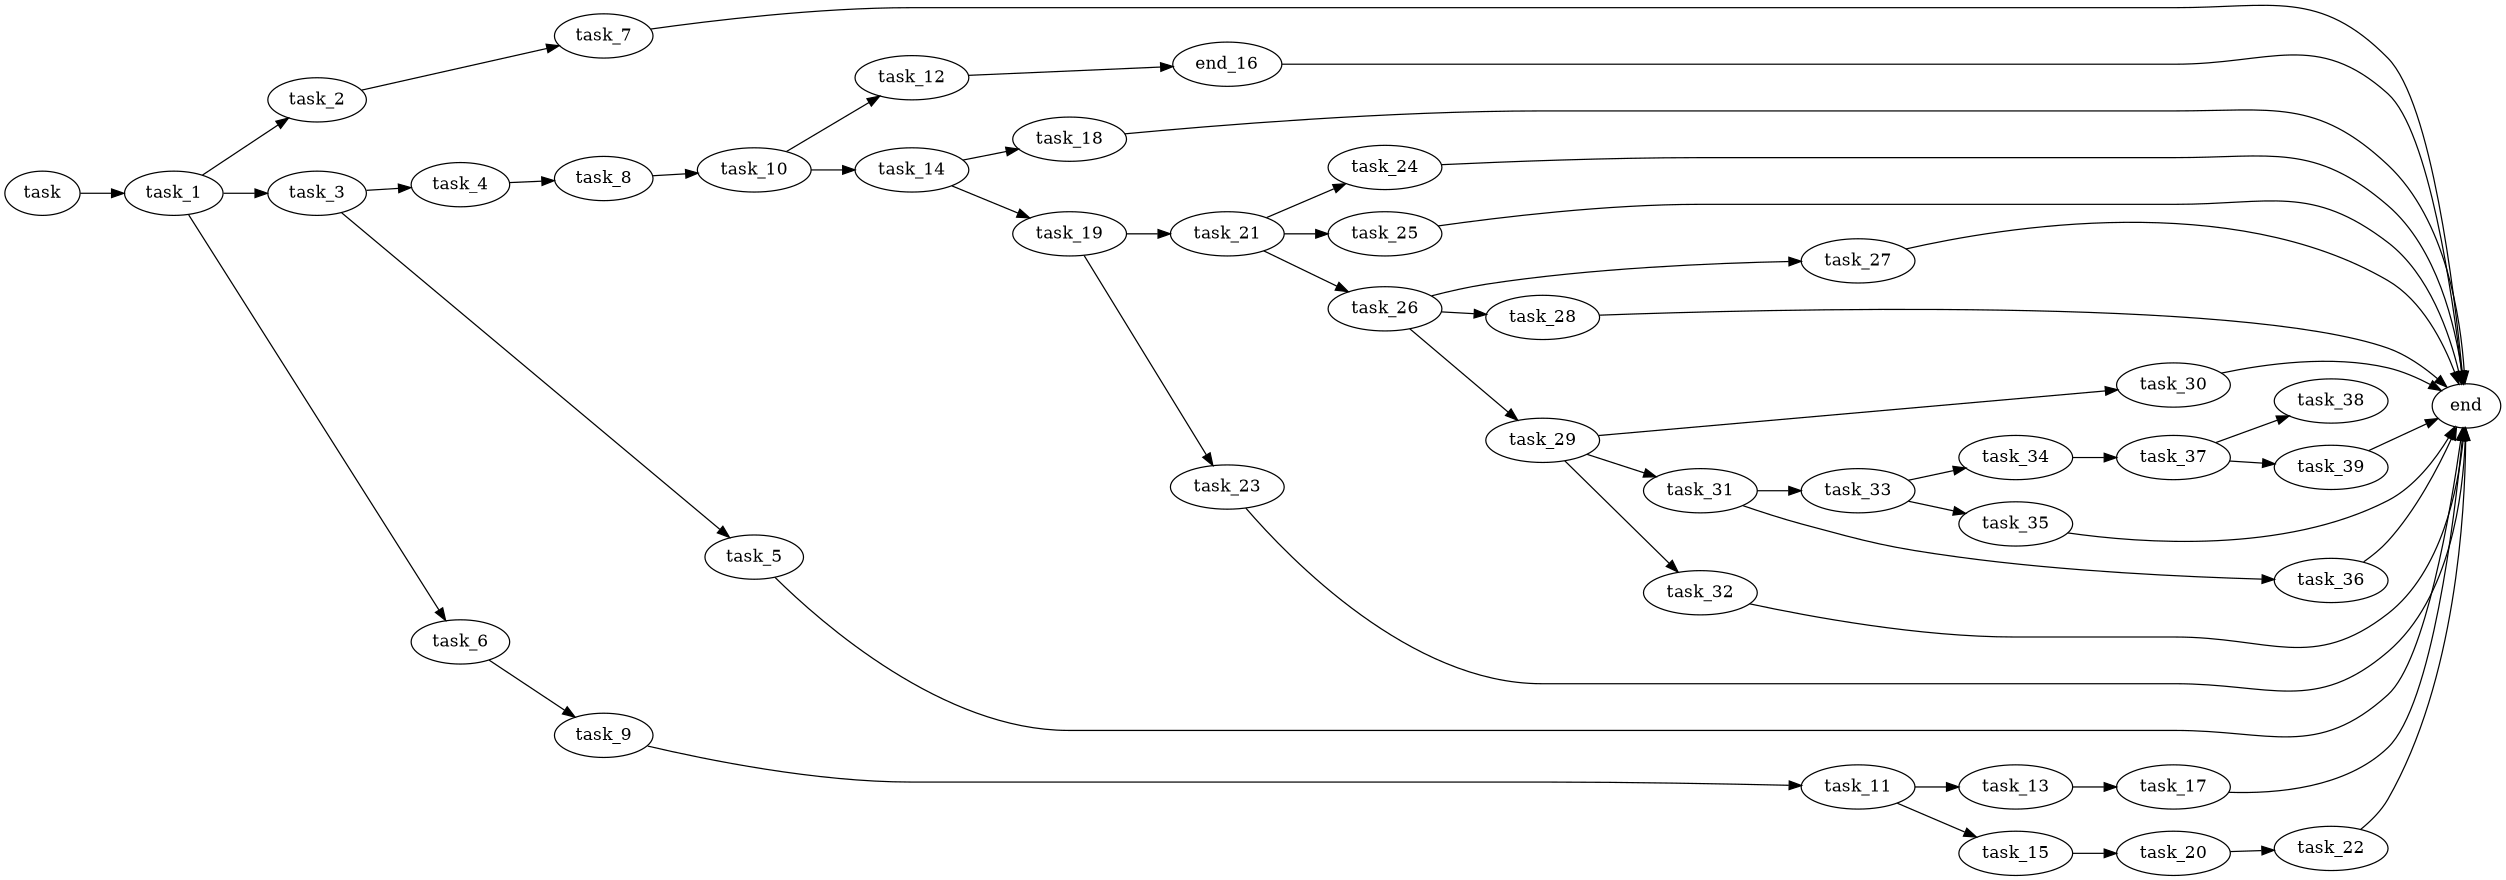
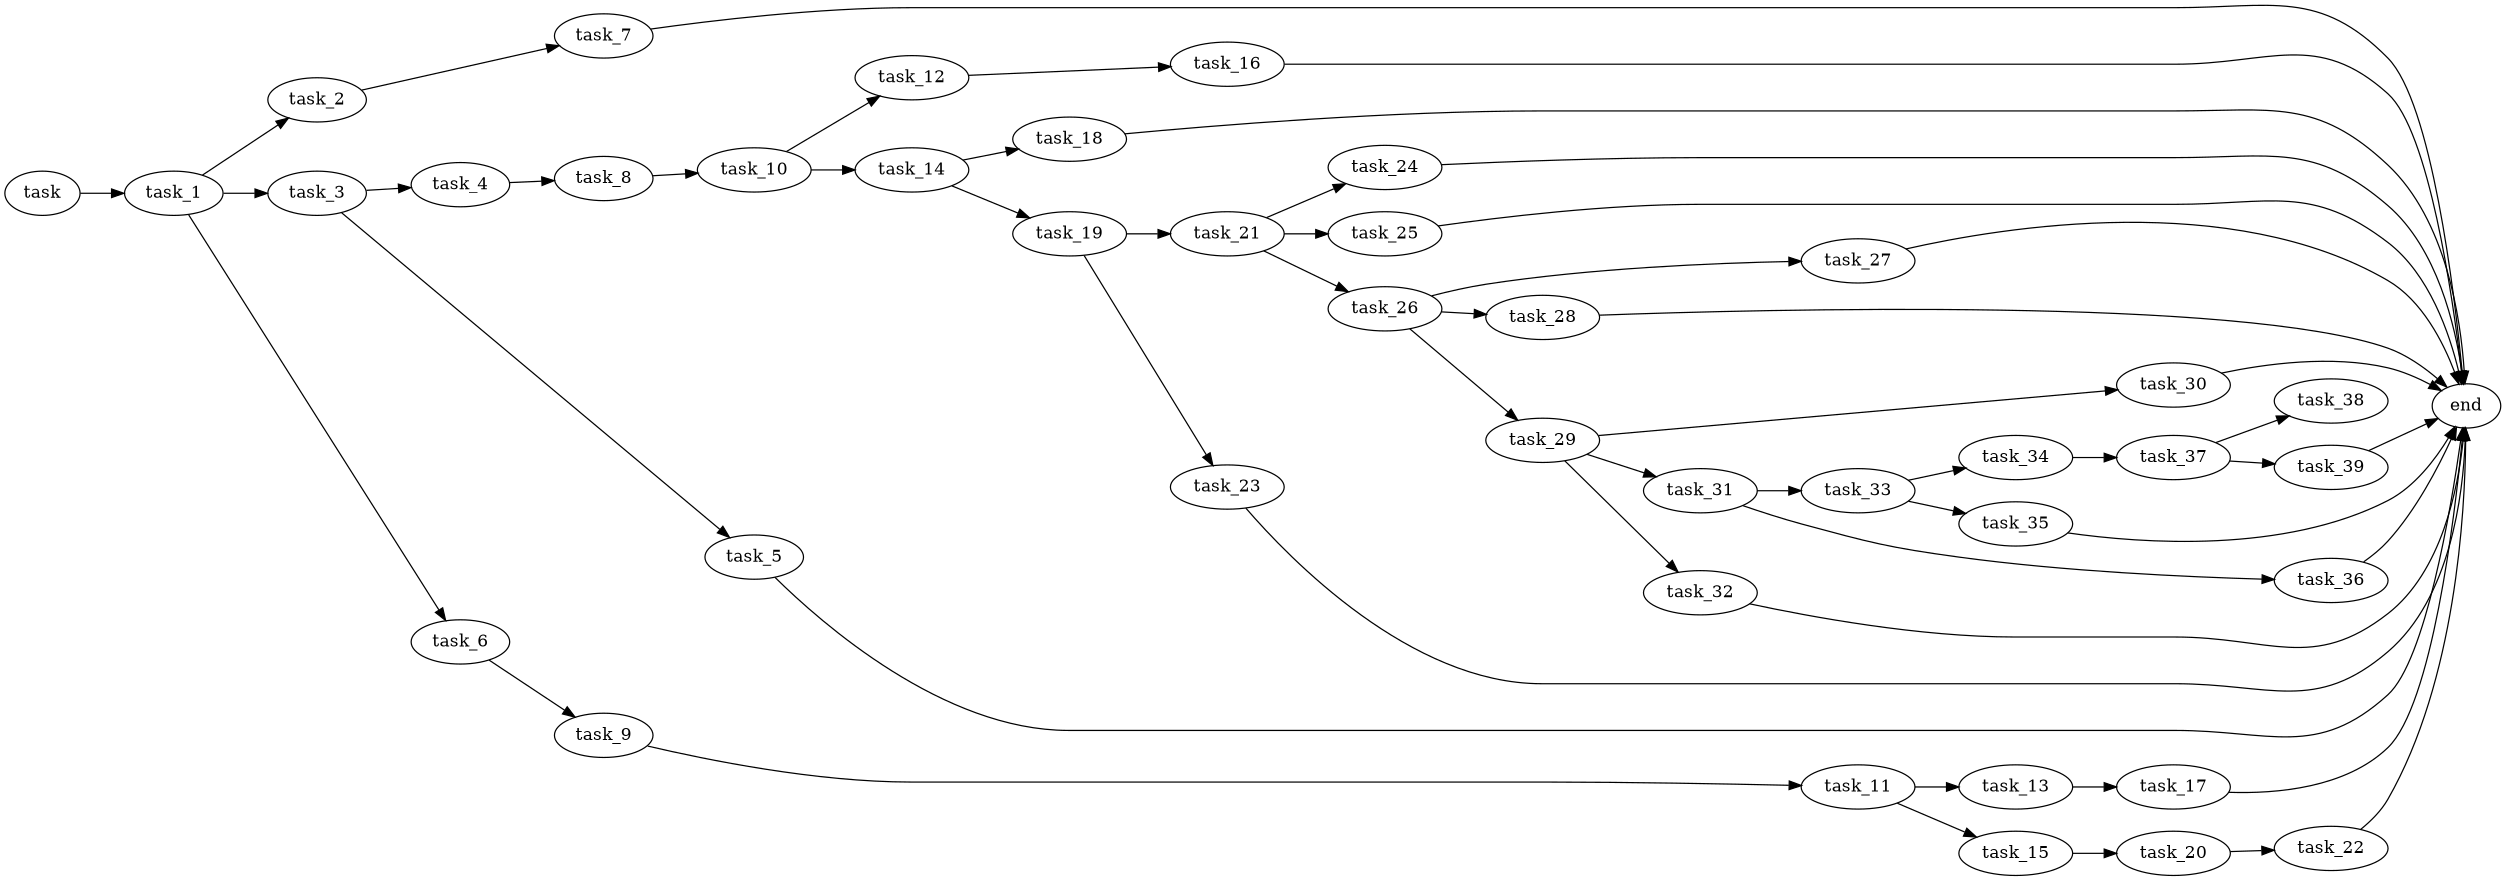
(1227, 64) -> (1227, 64)
